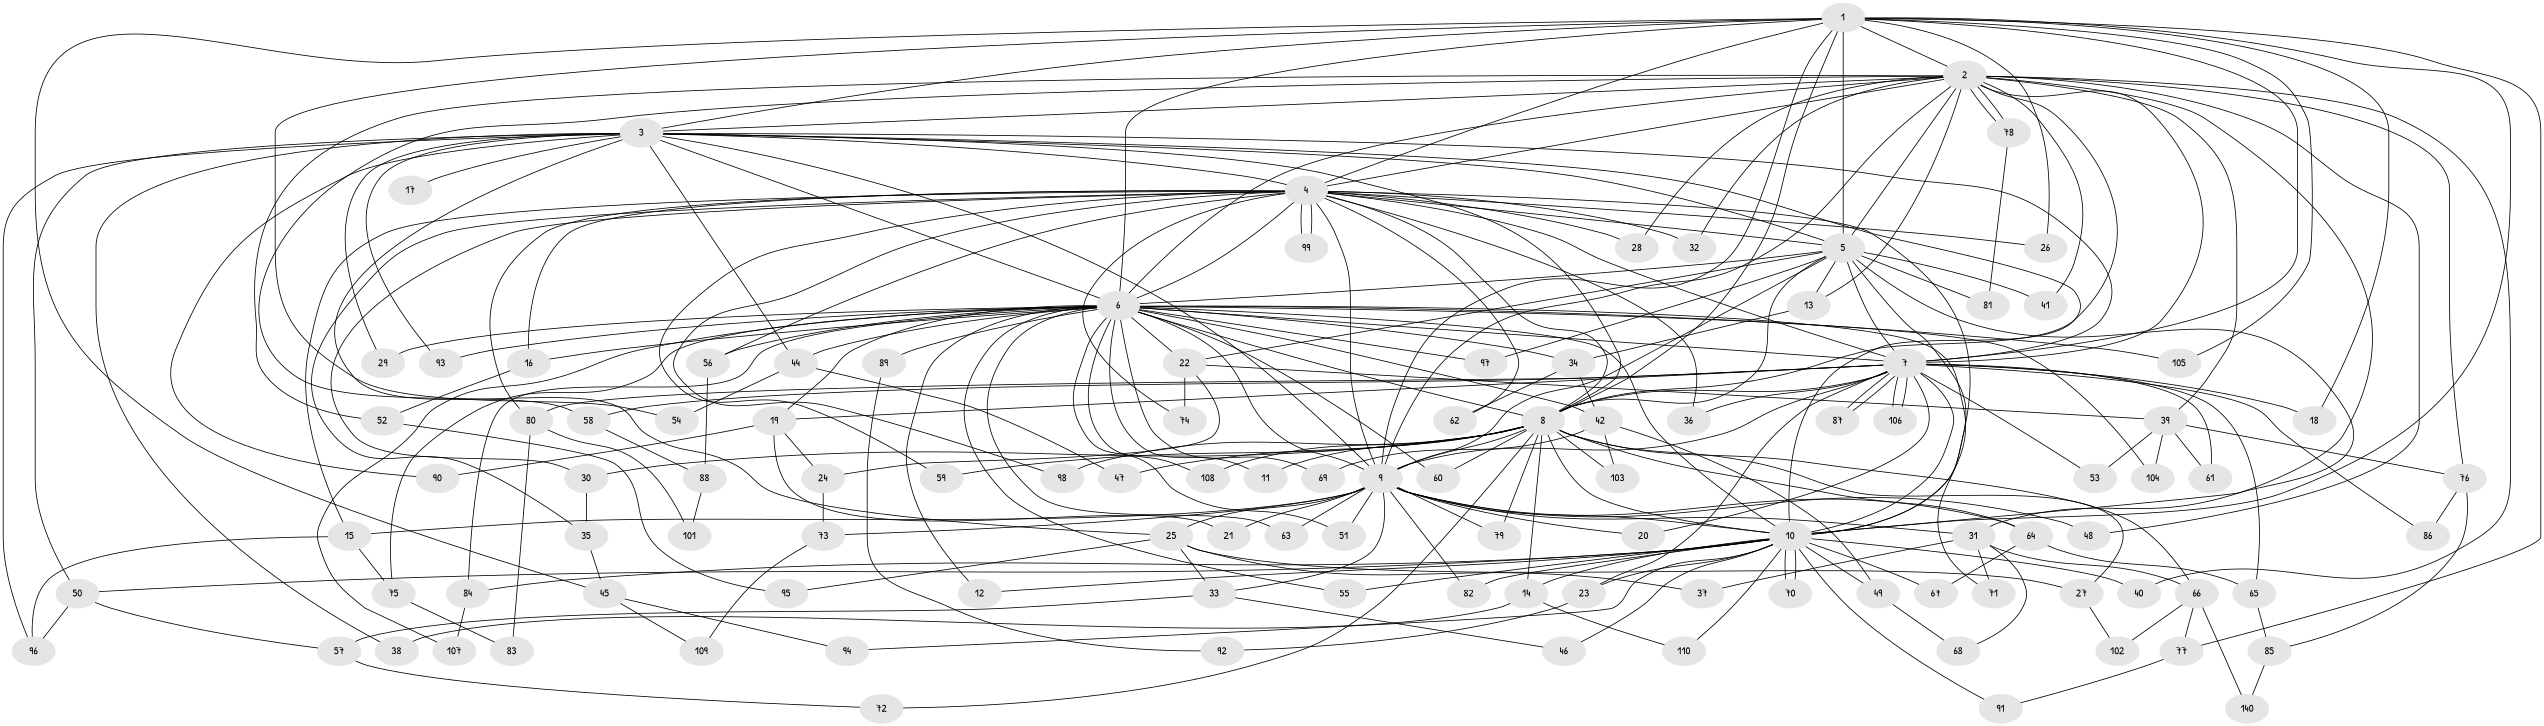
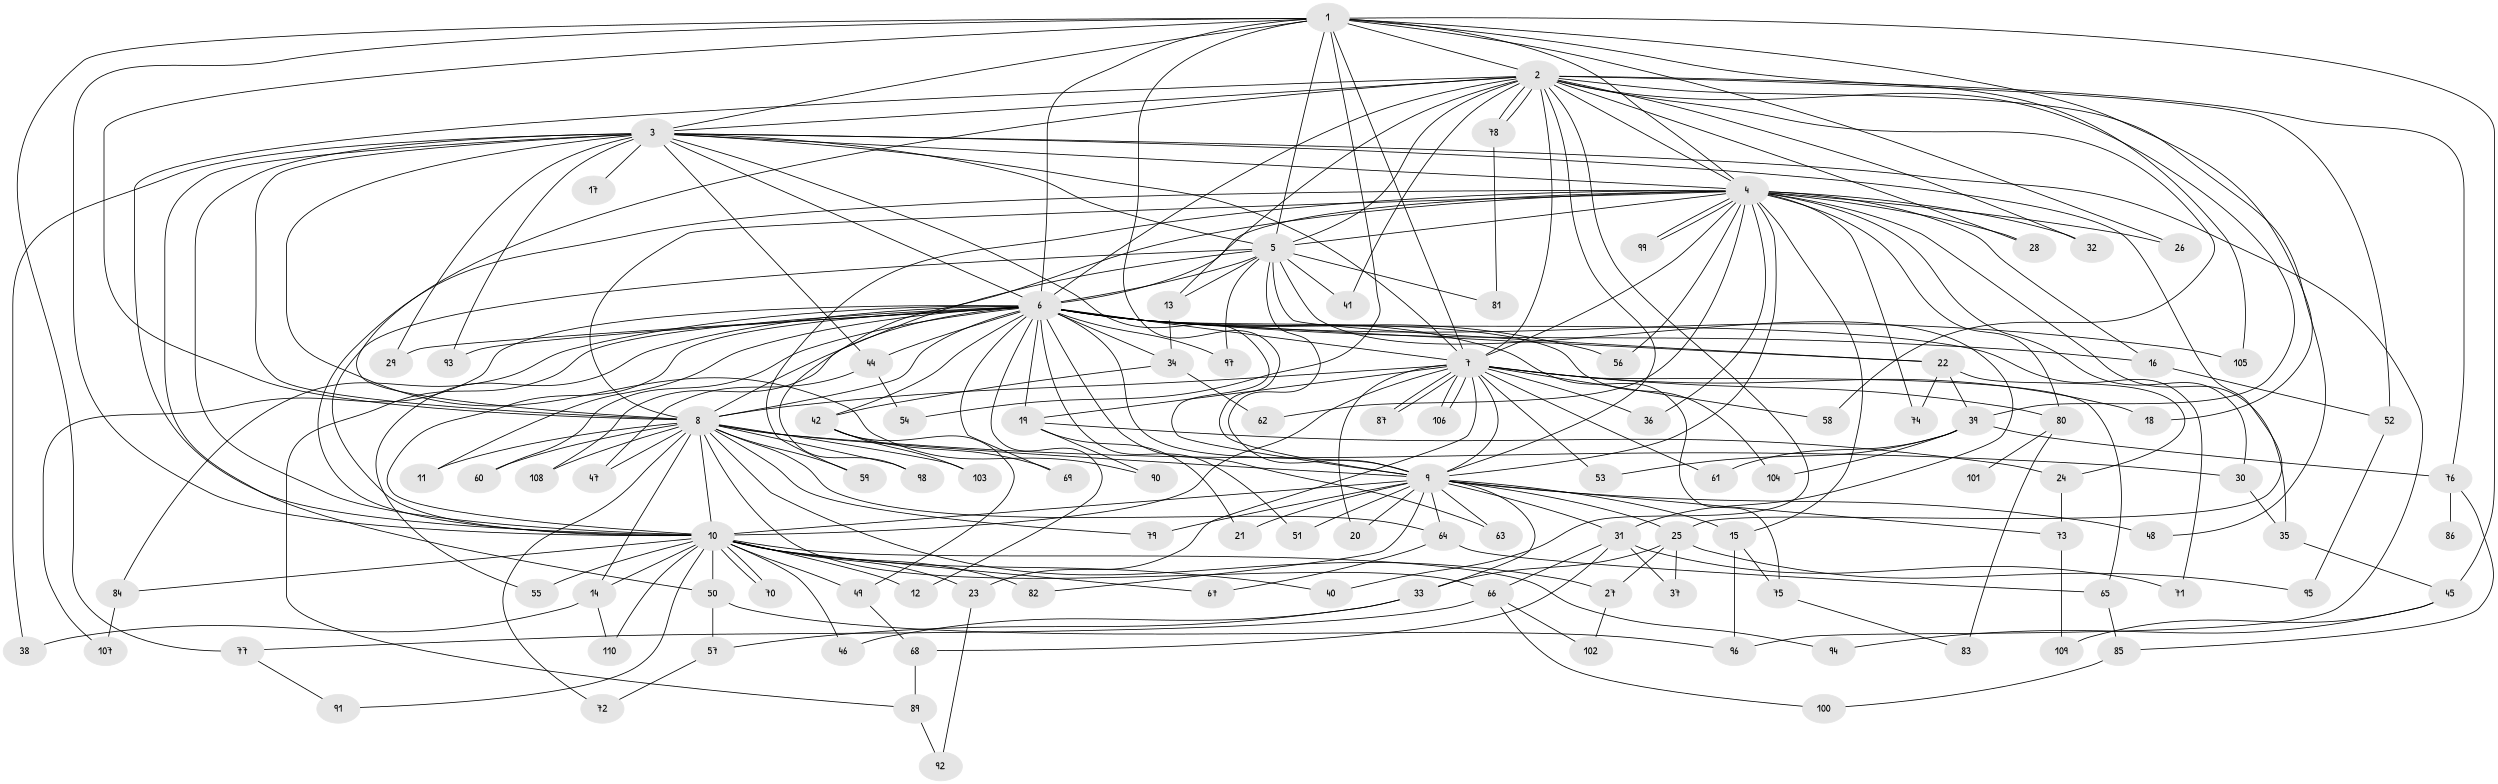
(1866, 309) -> none
(2241, 403) -> none
(705, 478) -> none
none -> (915, 680)
(2247, 709) -> (1824, 709)
